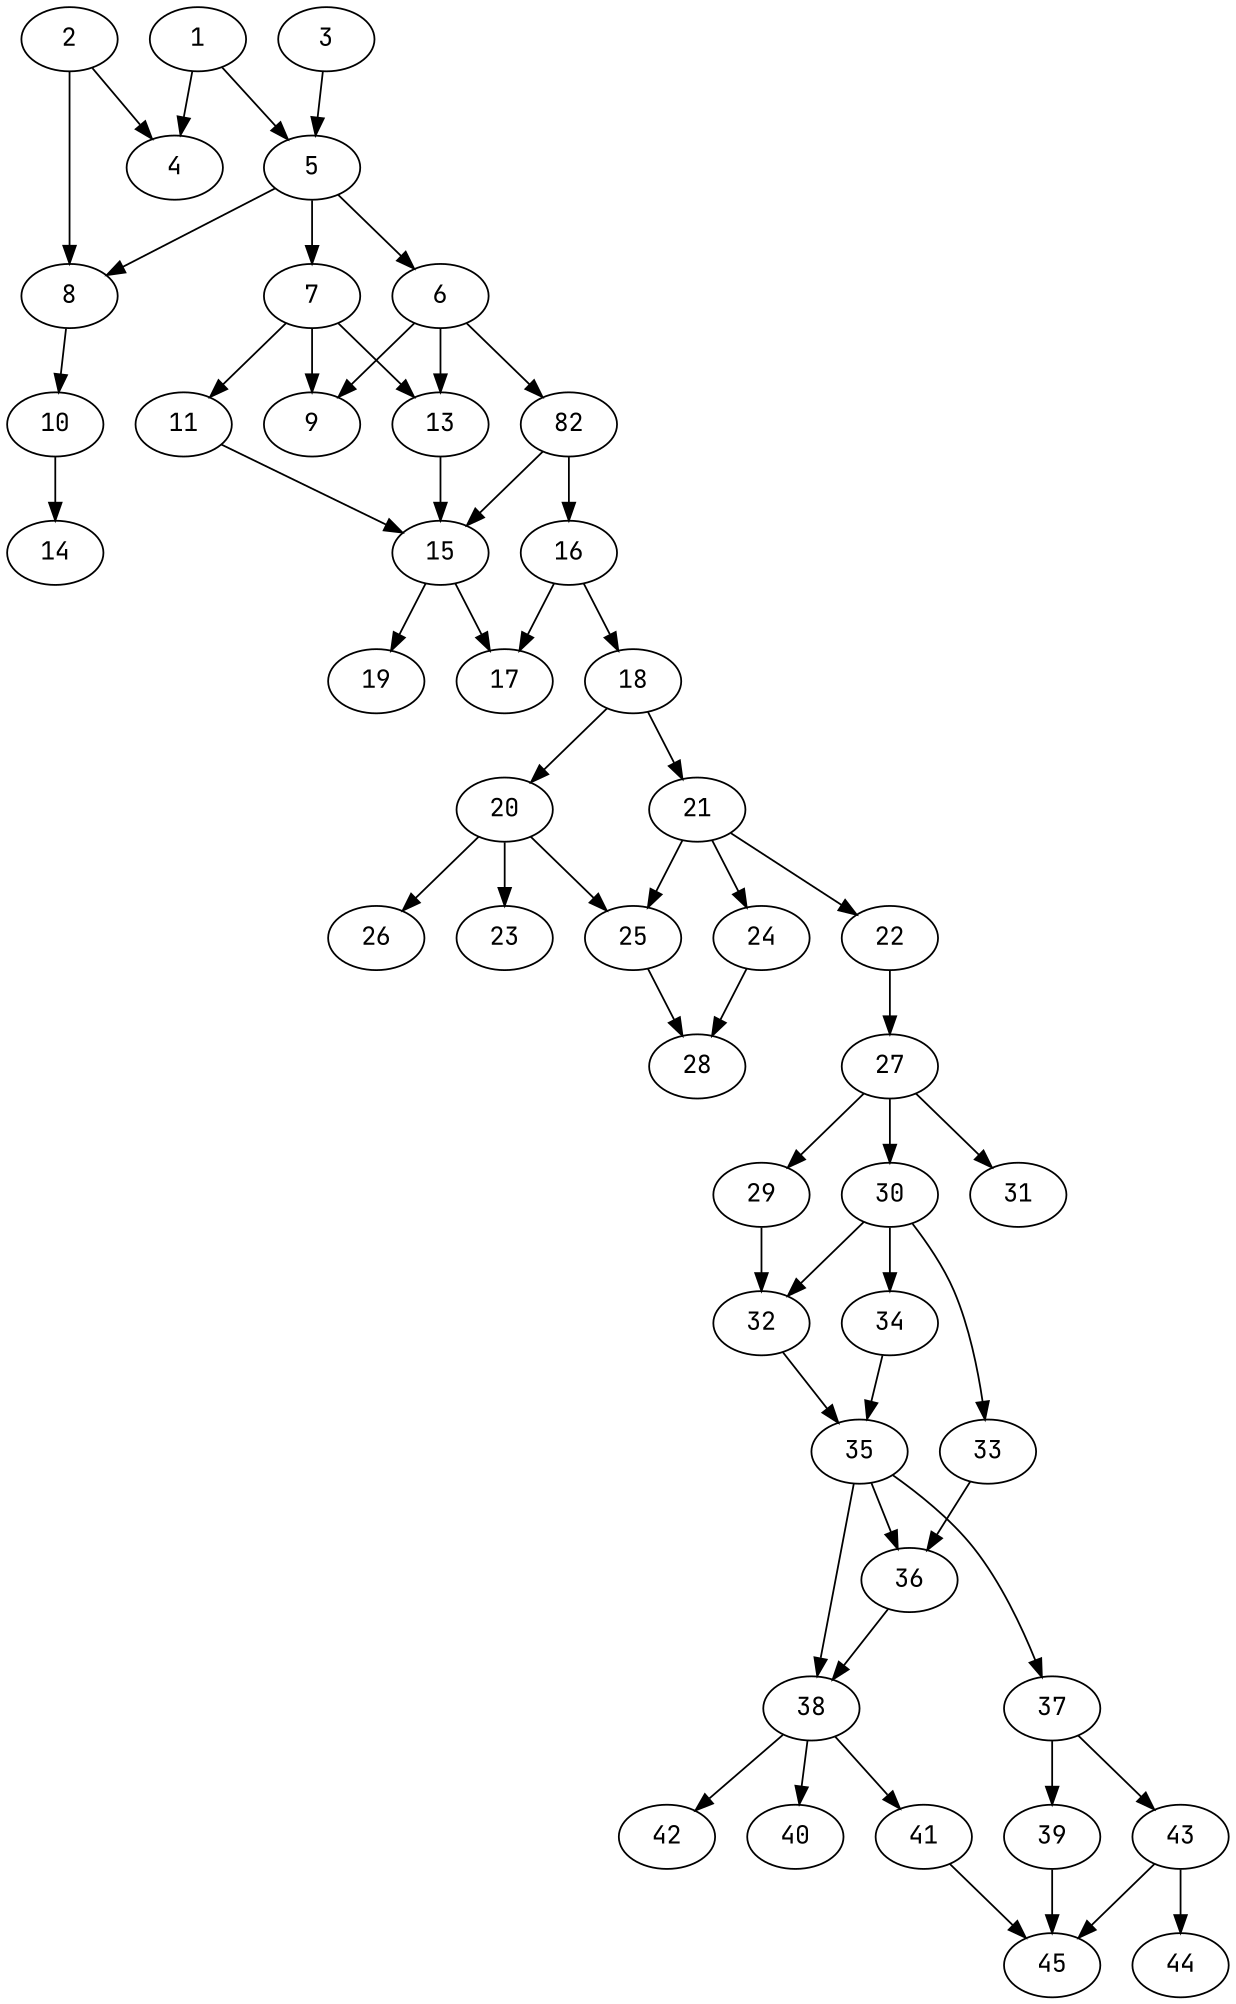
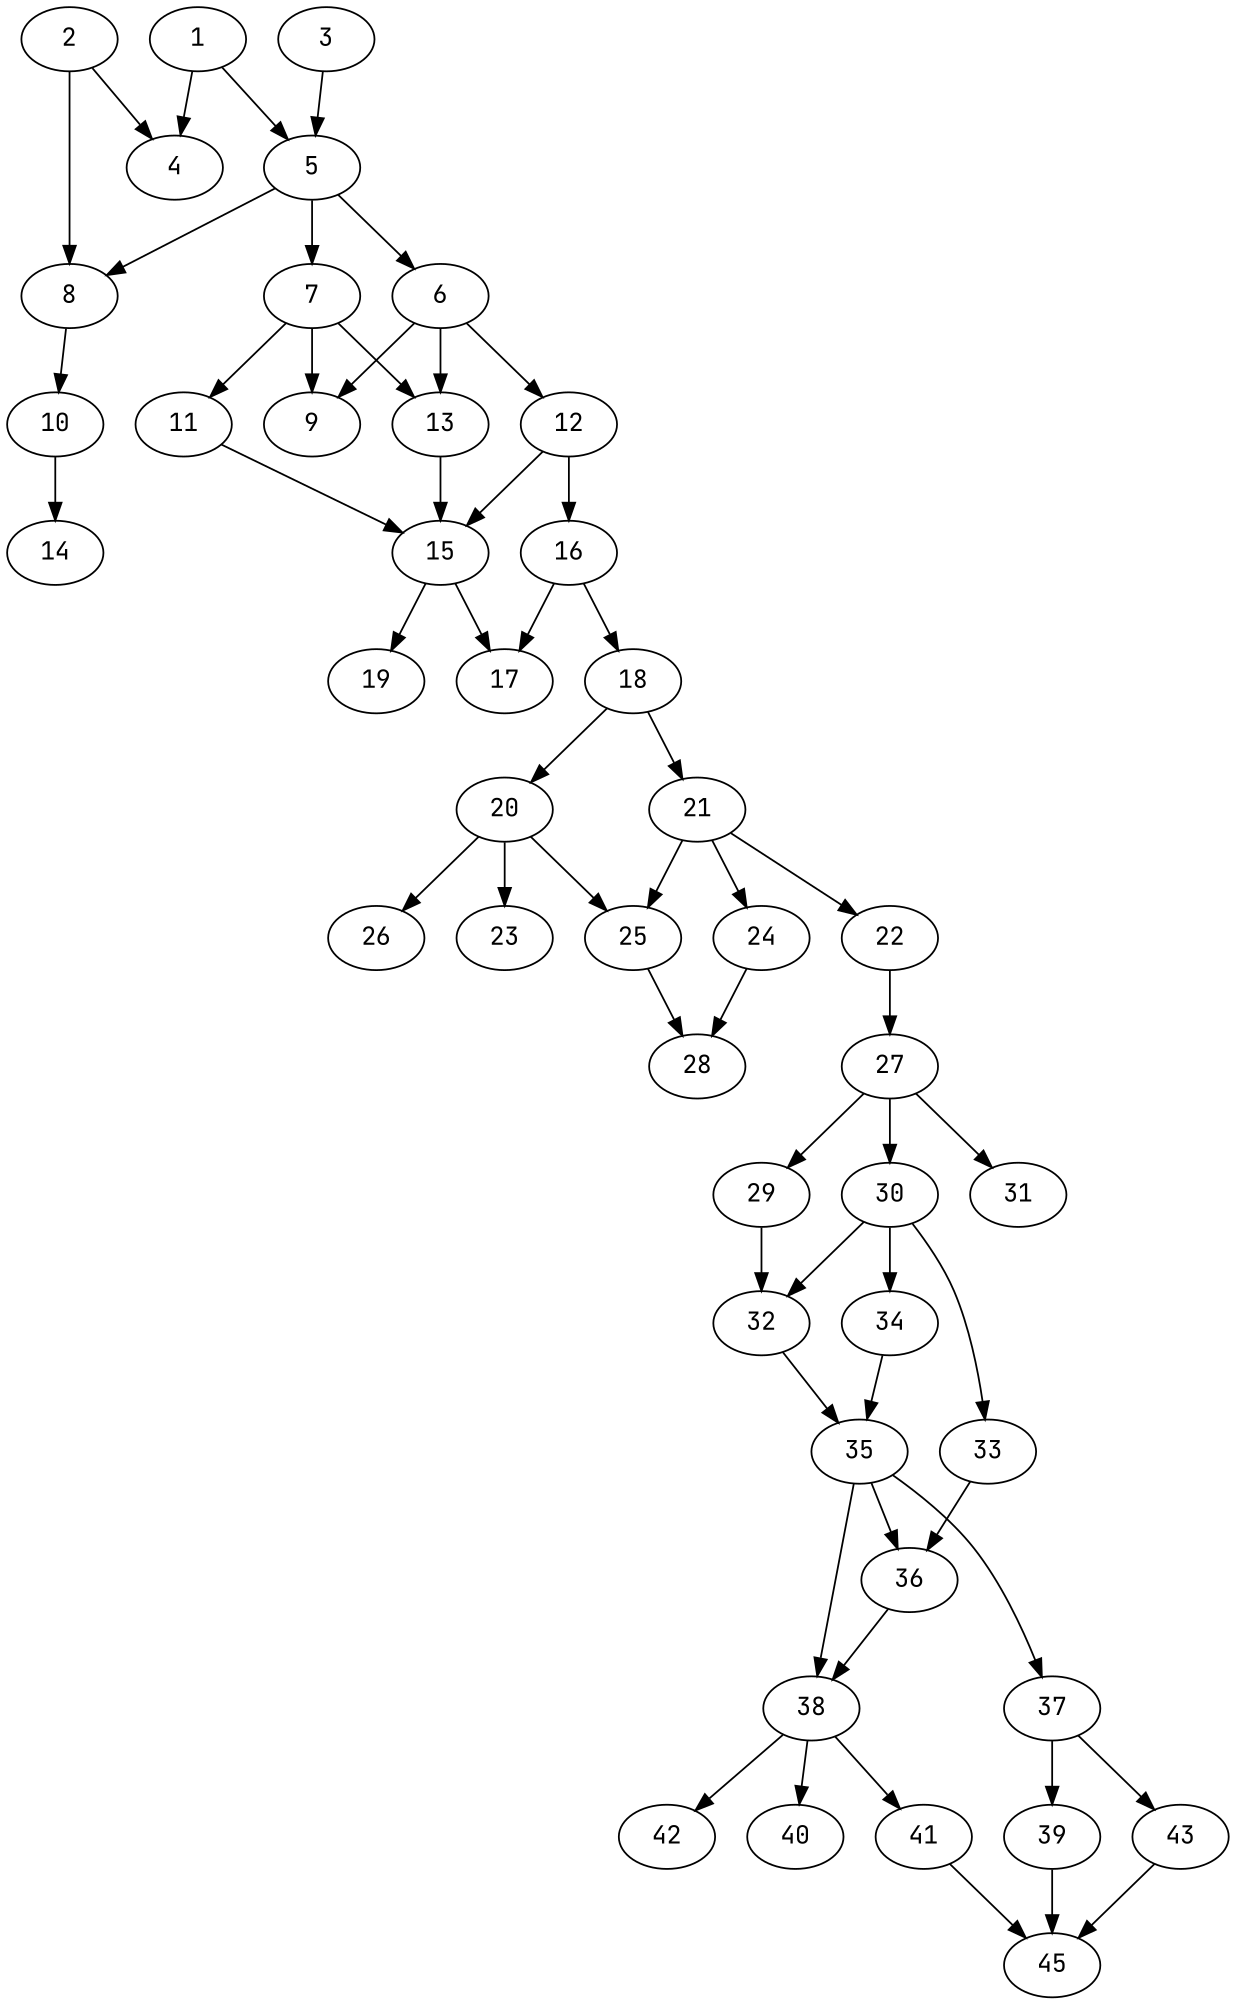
(569, 424) -> (569, 424)
(1181, 1965) -> none
